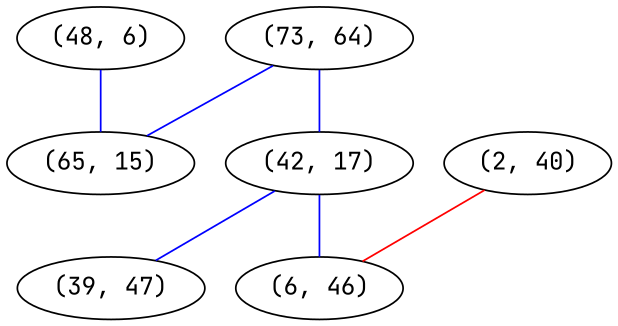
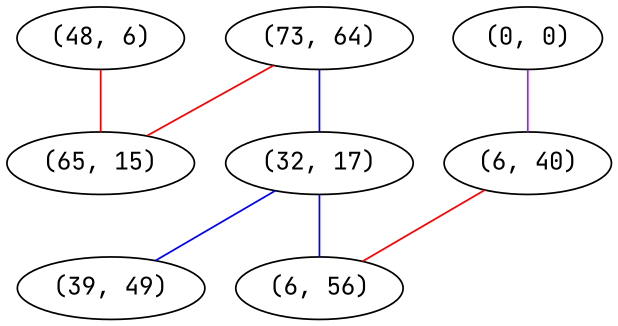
none -> (528, 38)
(101, 101) -> (101, 101)
(210, 101) -> (210, 101)
(319, 163) -> (319, 163)
(528, 163) -> (528, 163)
(111, 288) -> (111, 288)
(319, 288) -> (319, 288)
